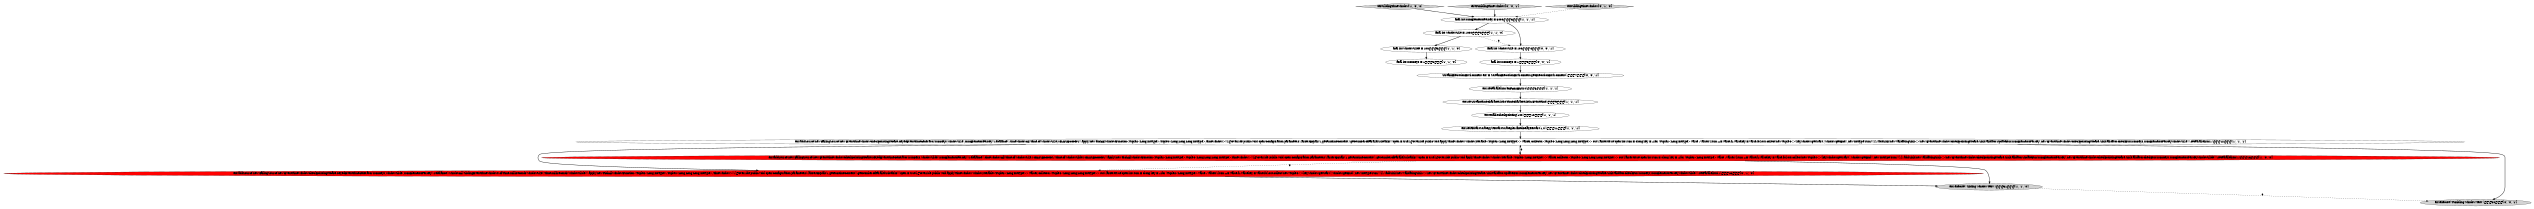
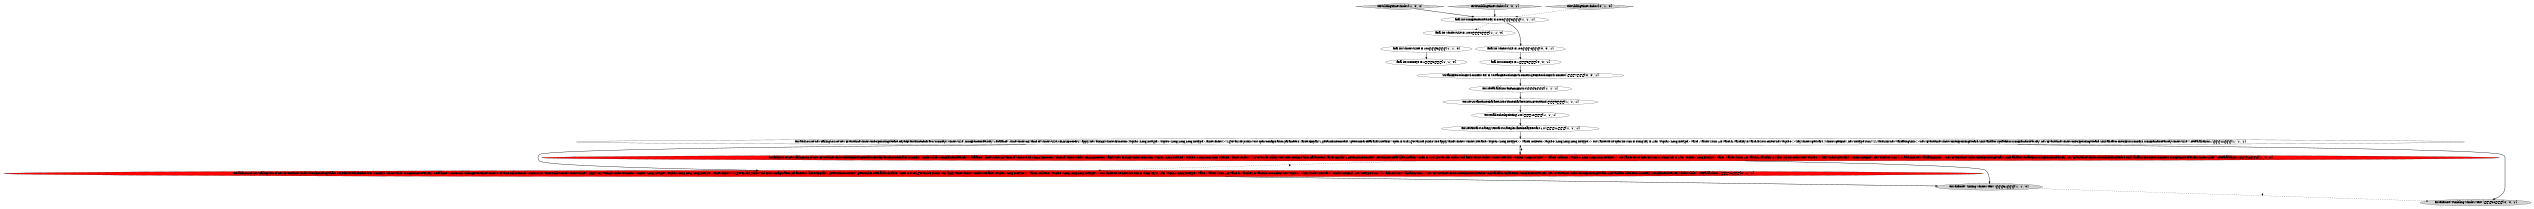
(1483, 26) -> (1483, 26)
(1449, 41) -> none
(1494, 41) -> none
